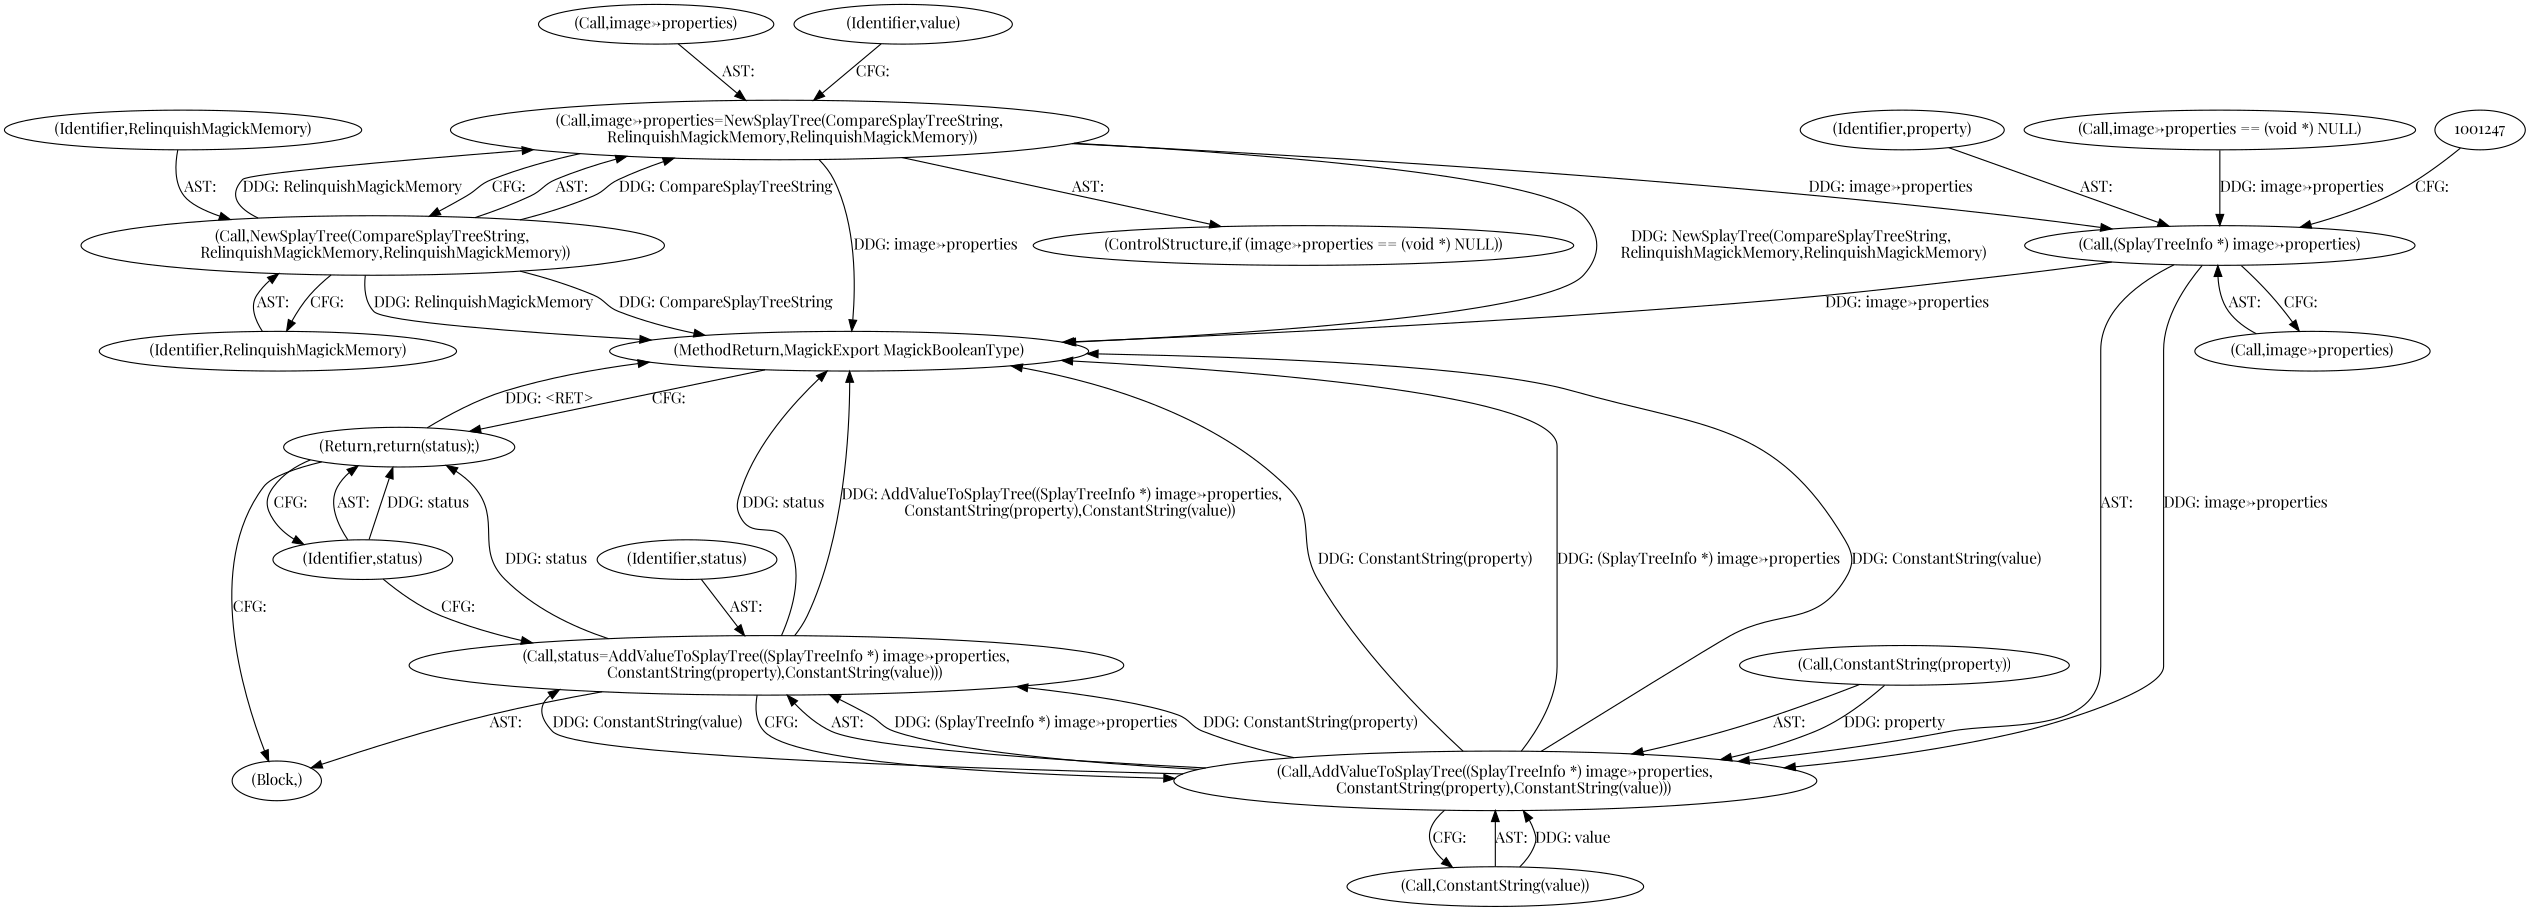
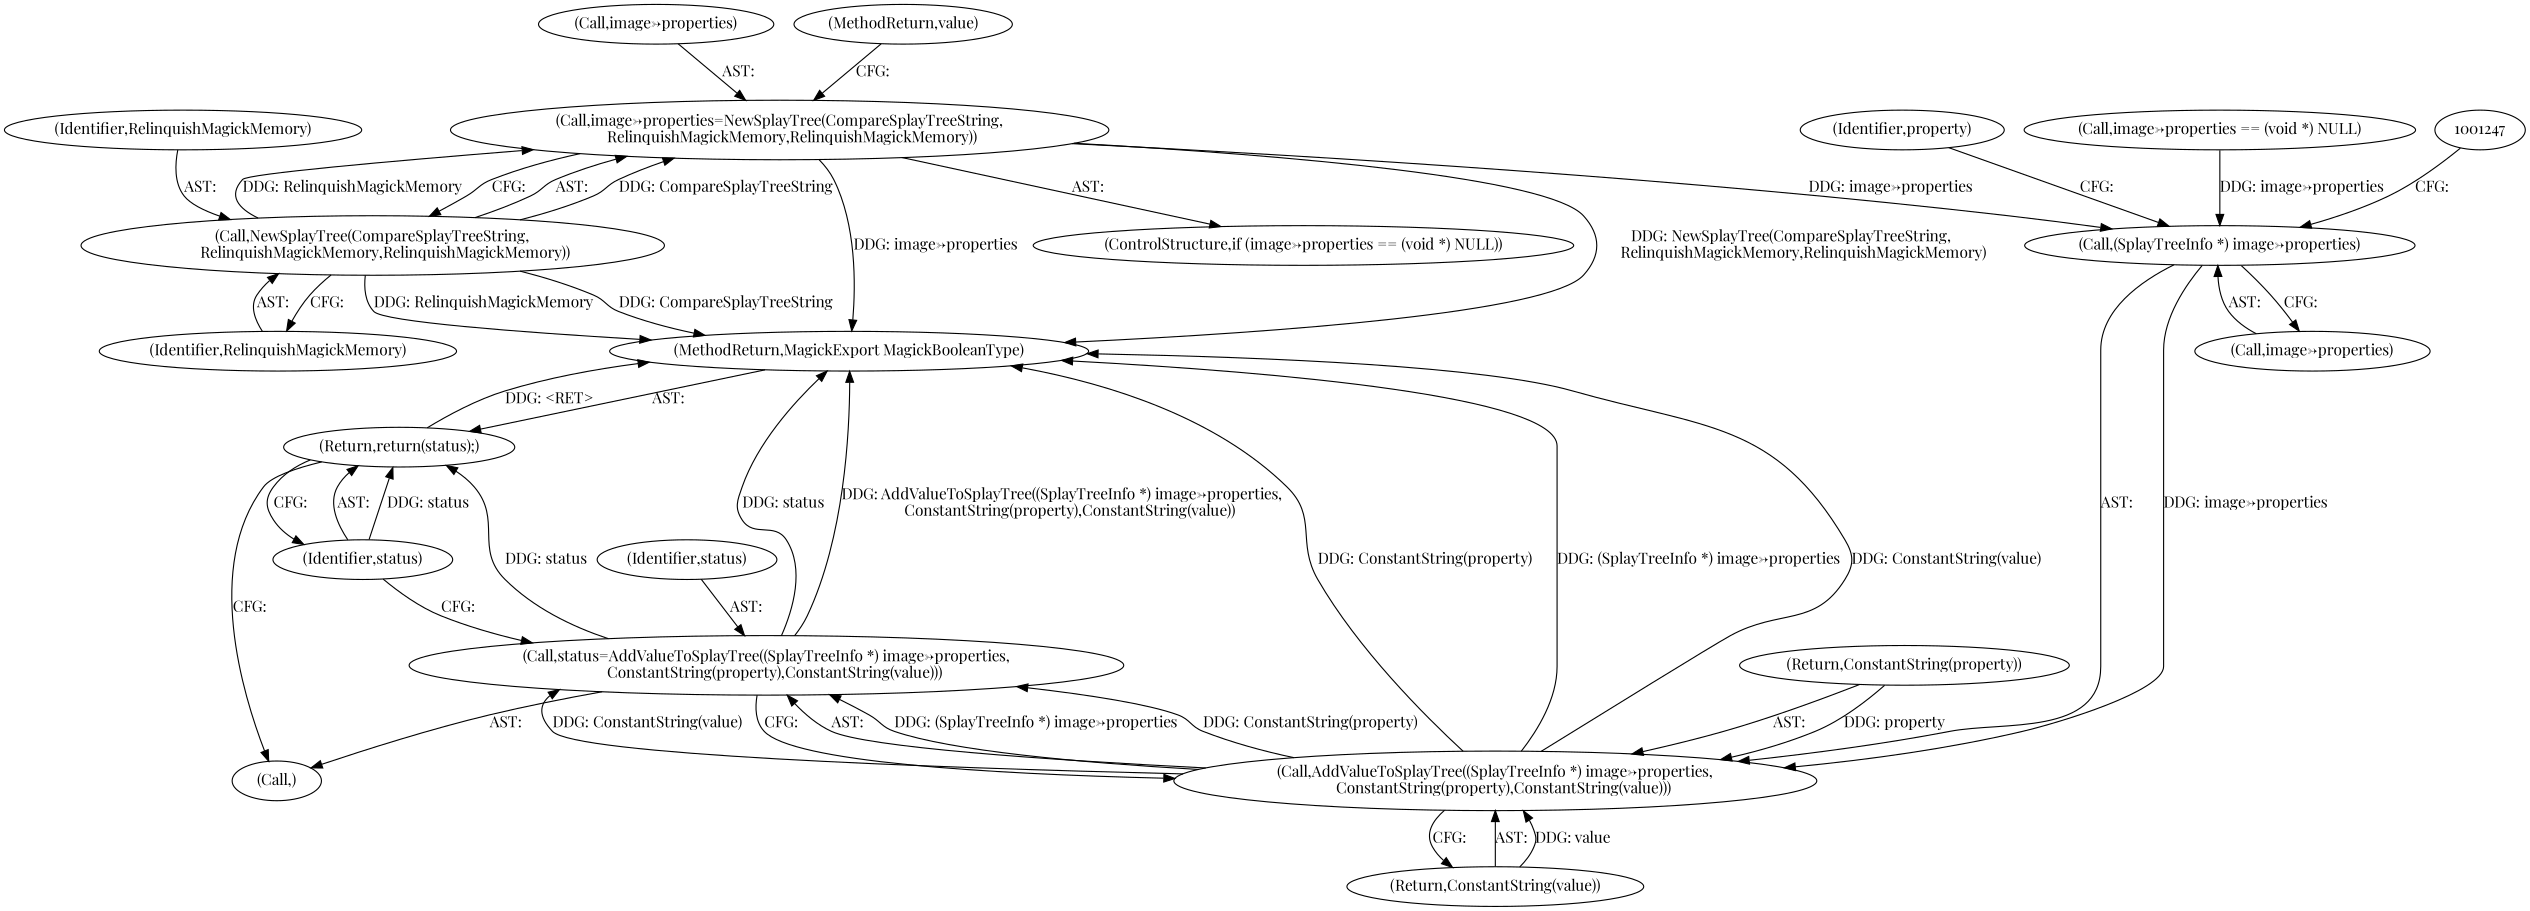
(903, 24) -> (903, 24)
(2099, 188) -> (2099, 188)
(1594, 314) -> none
(671, 399) -> (671, 399)
(1904, 665) -> (1904, 665)
(277, 781) -> (277, 781)
(1495, 887) -> (1495, 887)
